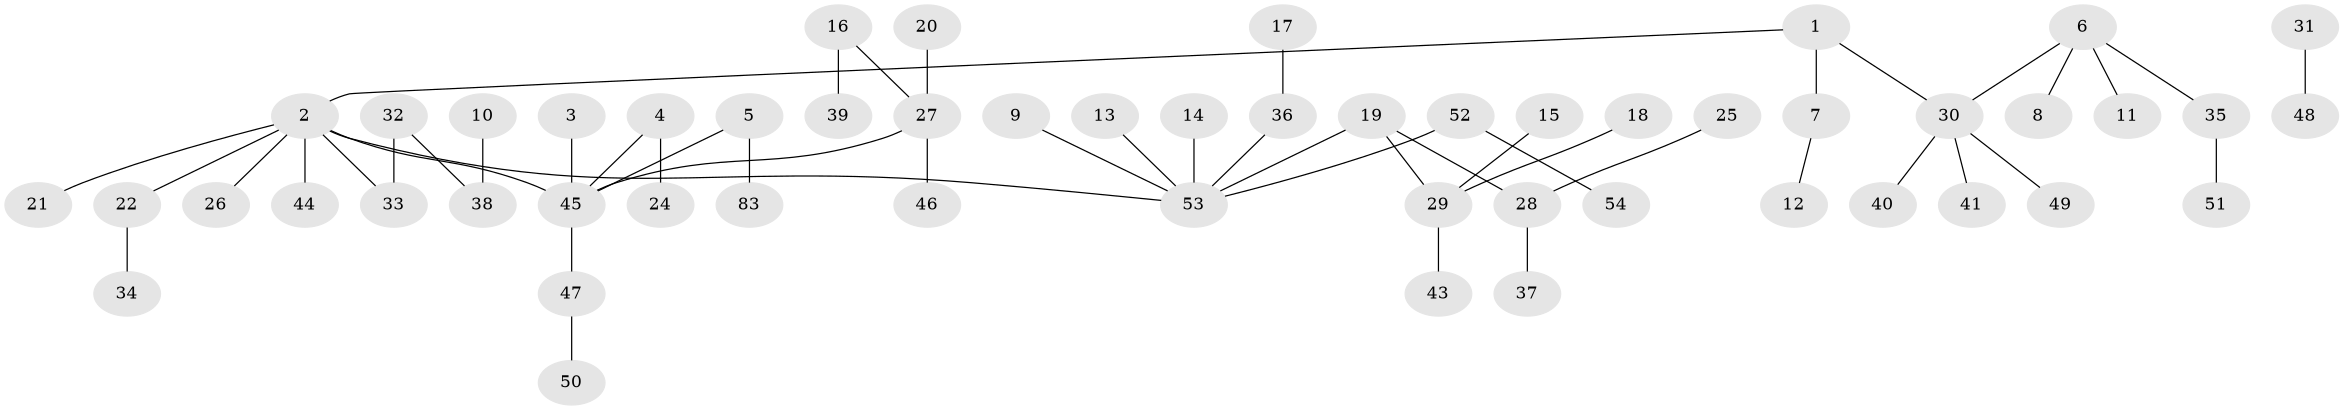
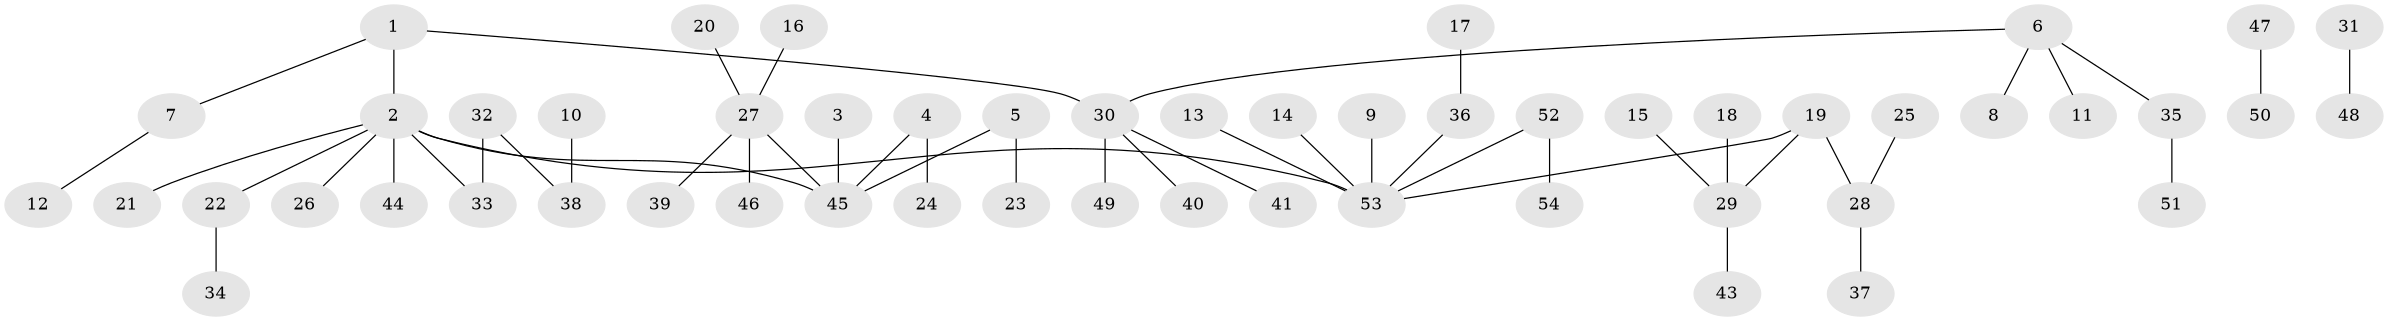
(838, 79) -> (709, 157)
(749, 205) -> (1016, 205)
(572, 250) -> none
